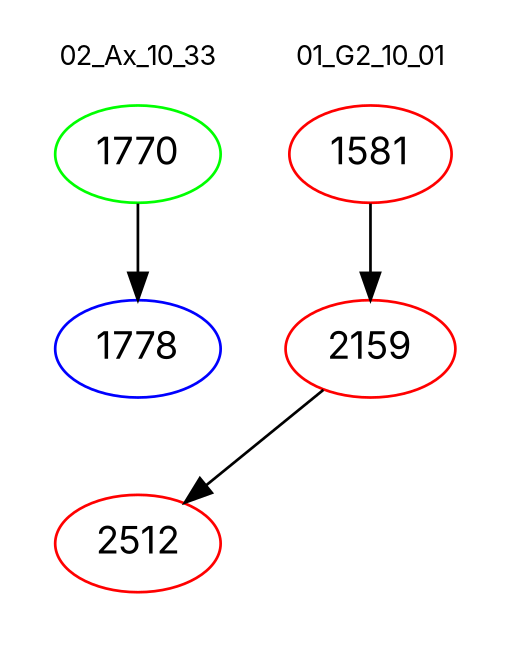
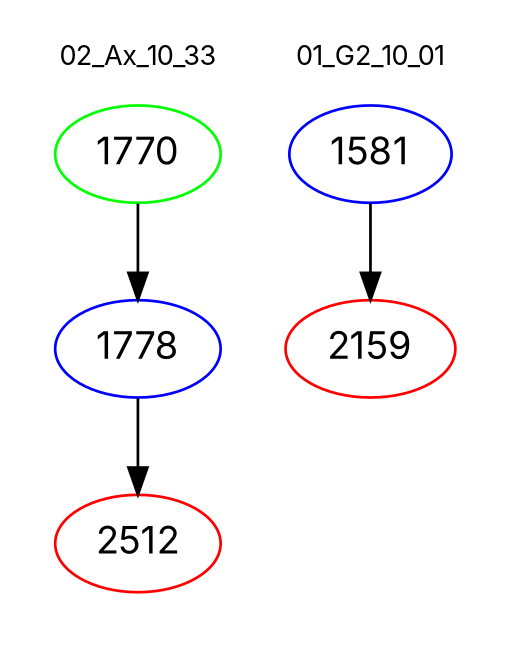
(370, 154) -> (370, 154)
(265, 438) -> (138, 433)
